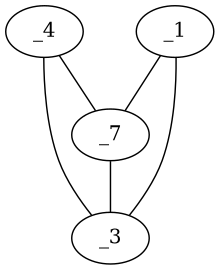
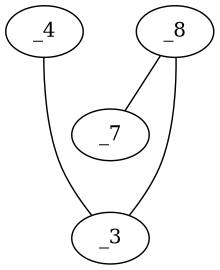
(175, 32) -> (175, 32)
(78, 83) -> none
(110, 187) -> none
